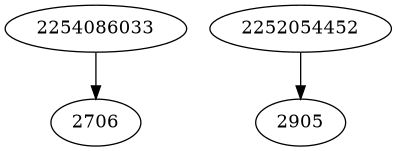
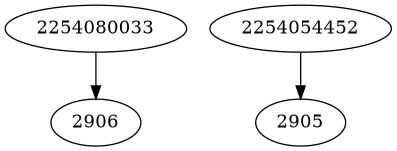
(96, 29) -> (96, 29)
(301, 29) -> (301, 29)
(96, 123) -> (96, 123)
